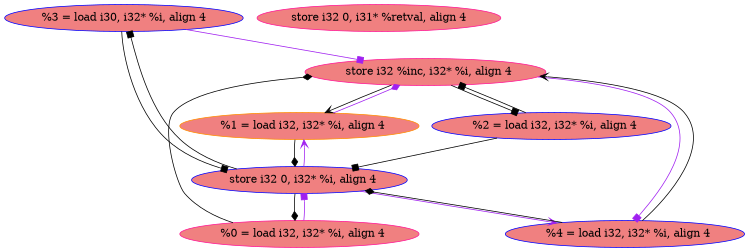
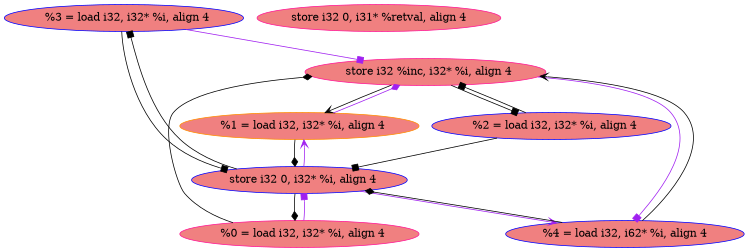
(124, 18) -> (124, 18)
(625, 234) -> (625, 234)
